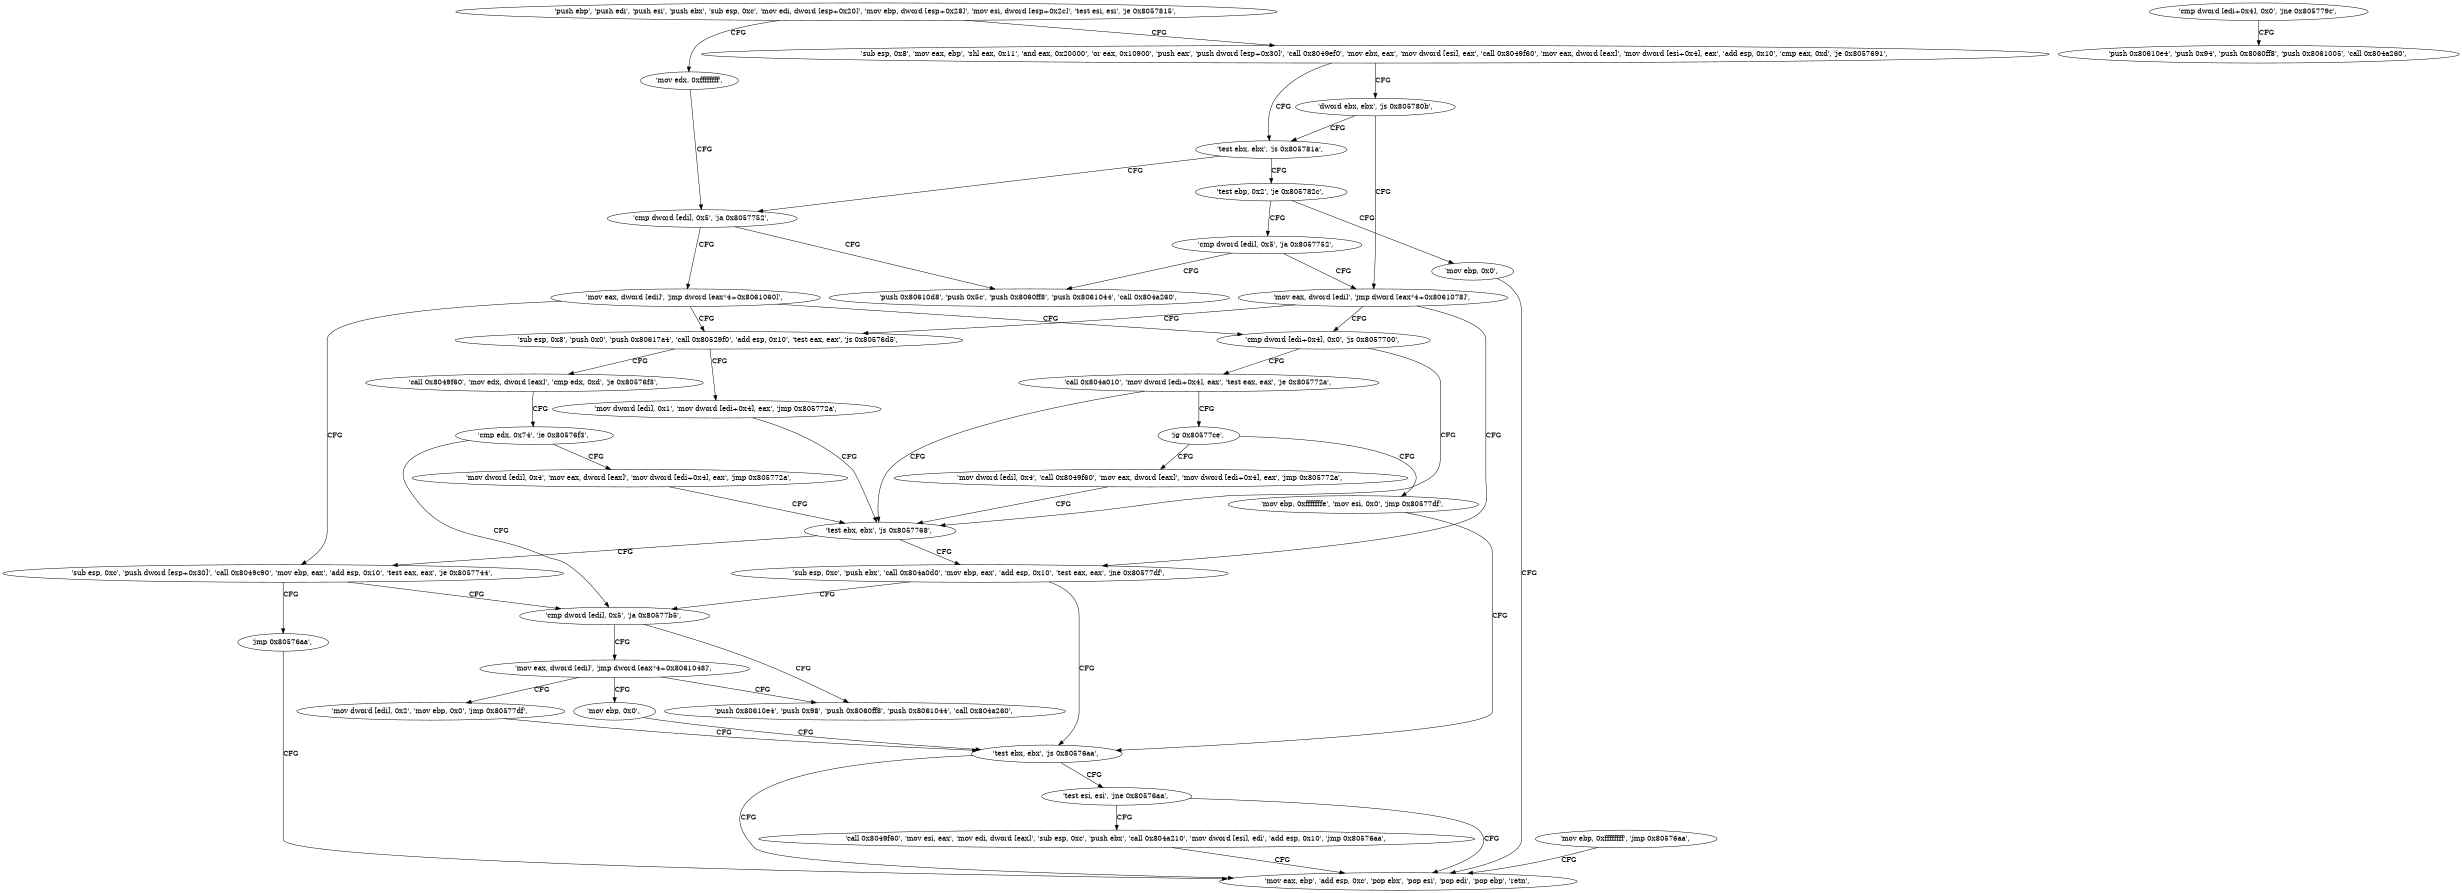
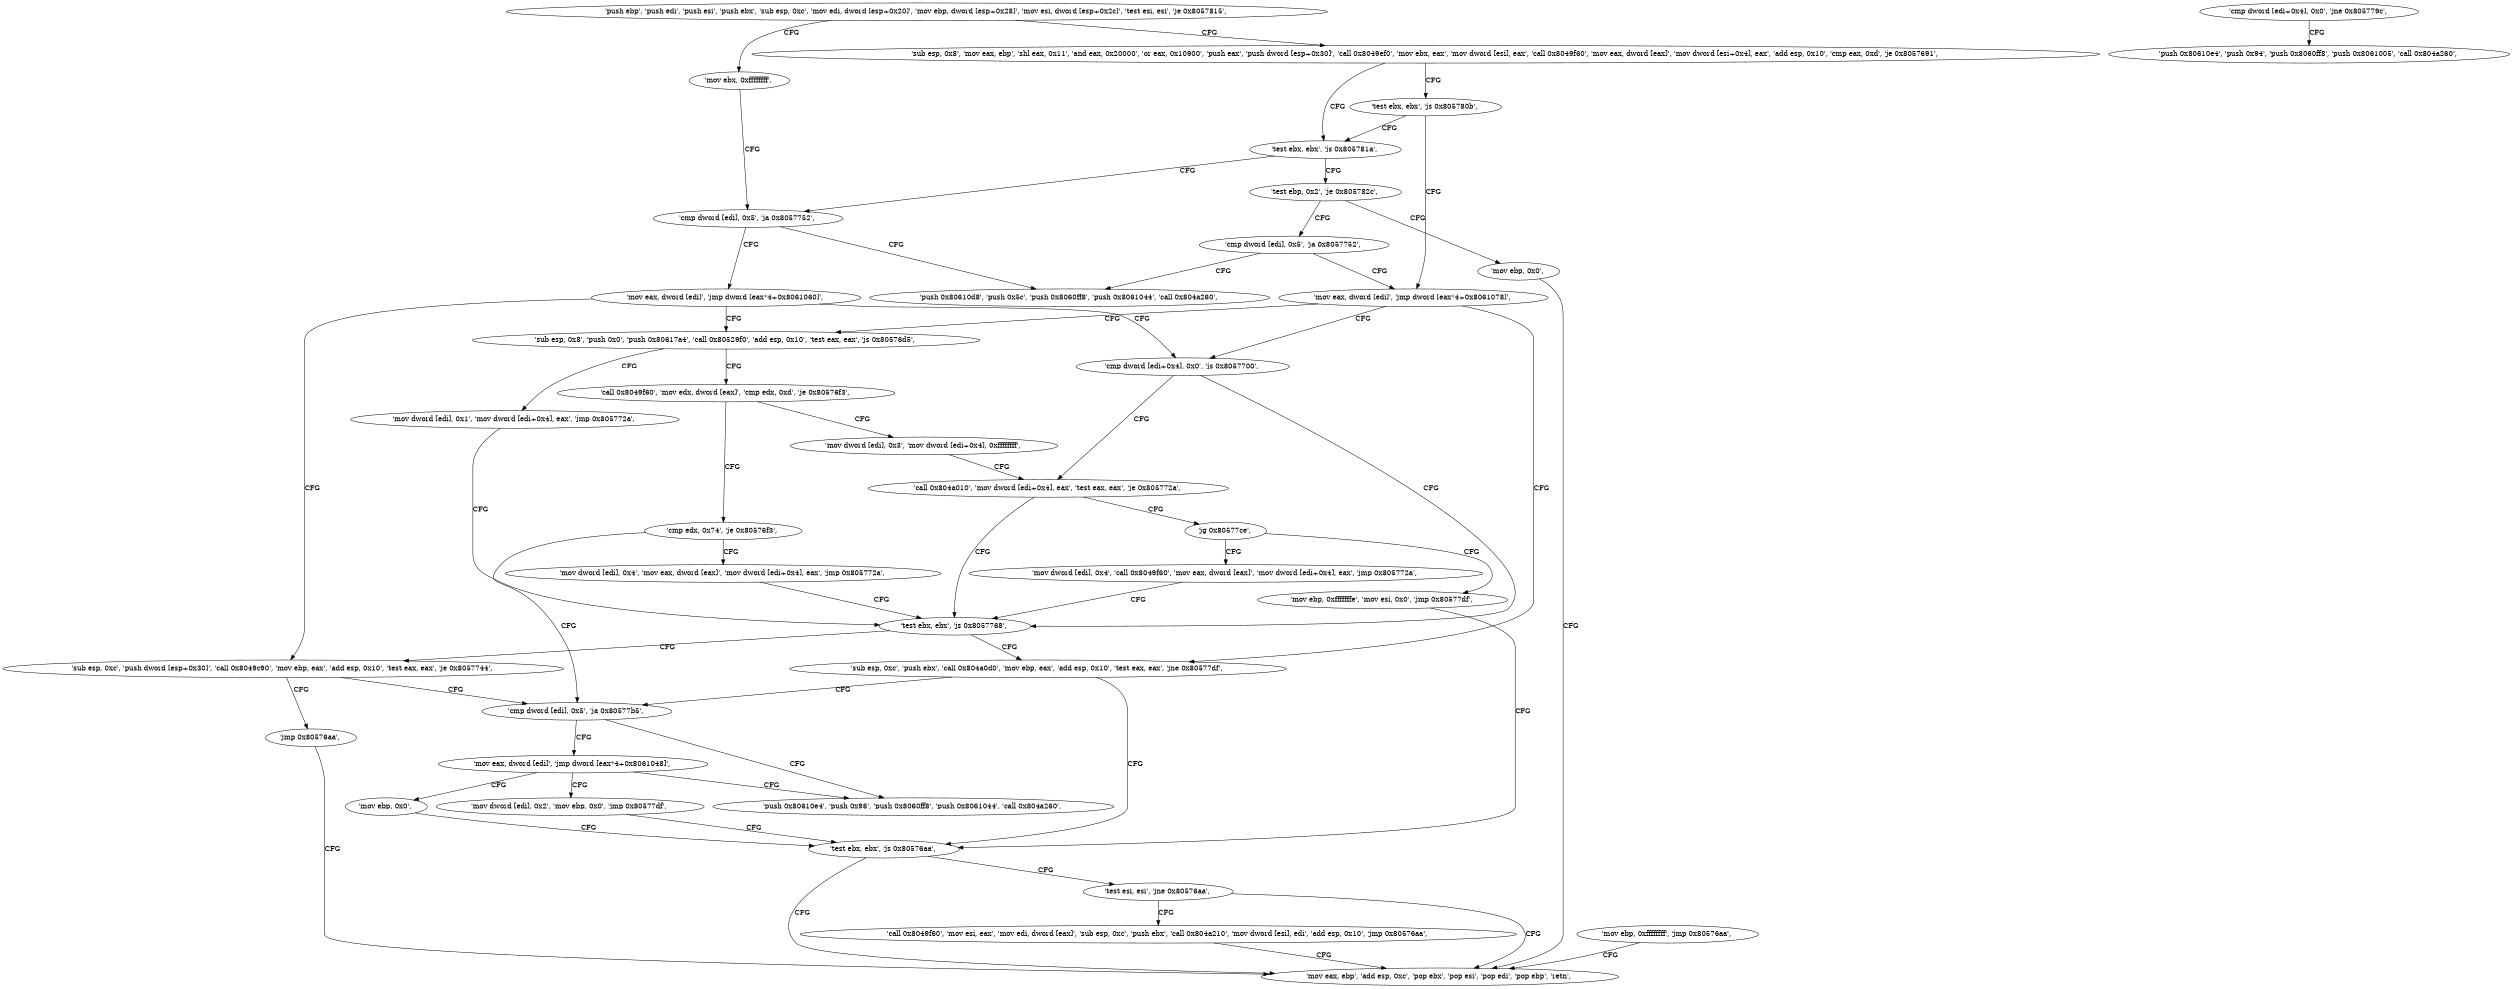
(689, 81) -> (739, 81)
(1375, 107) -> (1426, 107)
none -> (924, 446)
